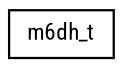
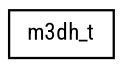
(61, 34) -> (61, 34)
